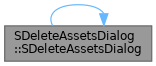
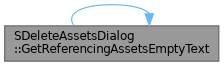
(78, 44) -> (112, 44)
